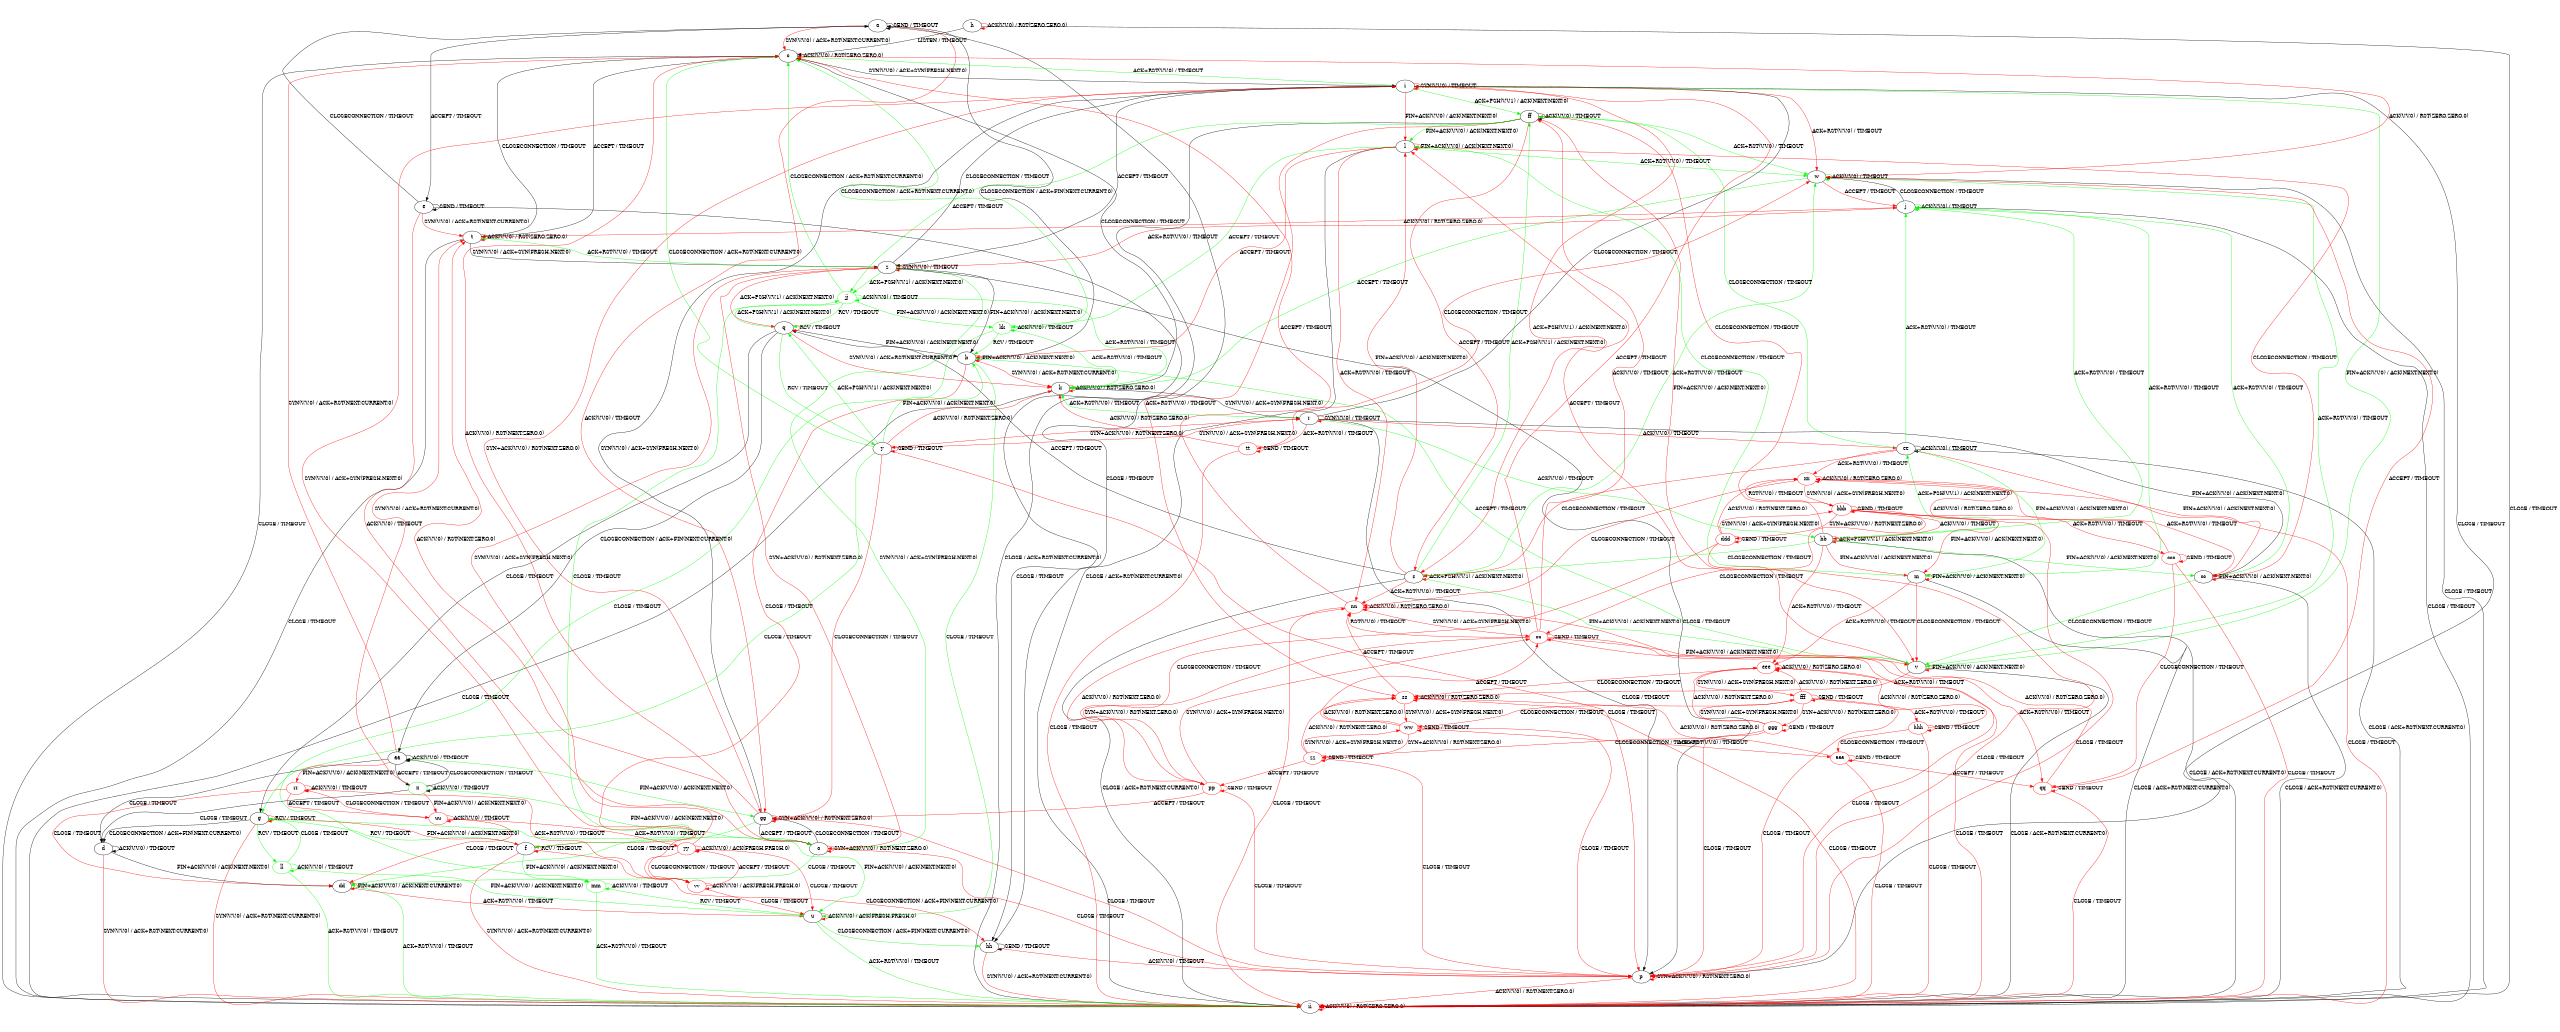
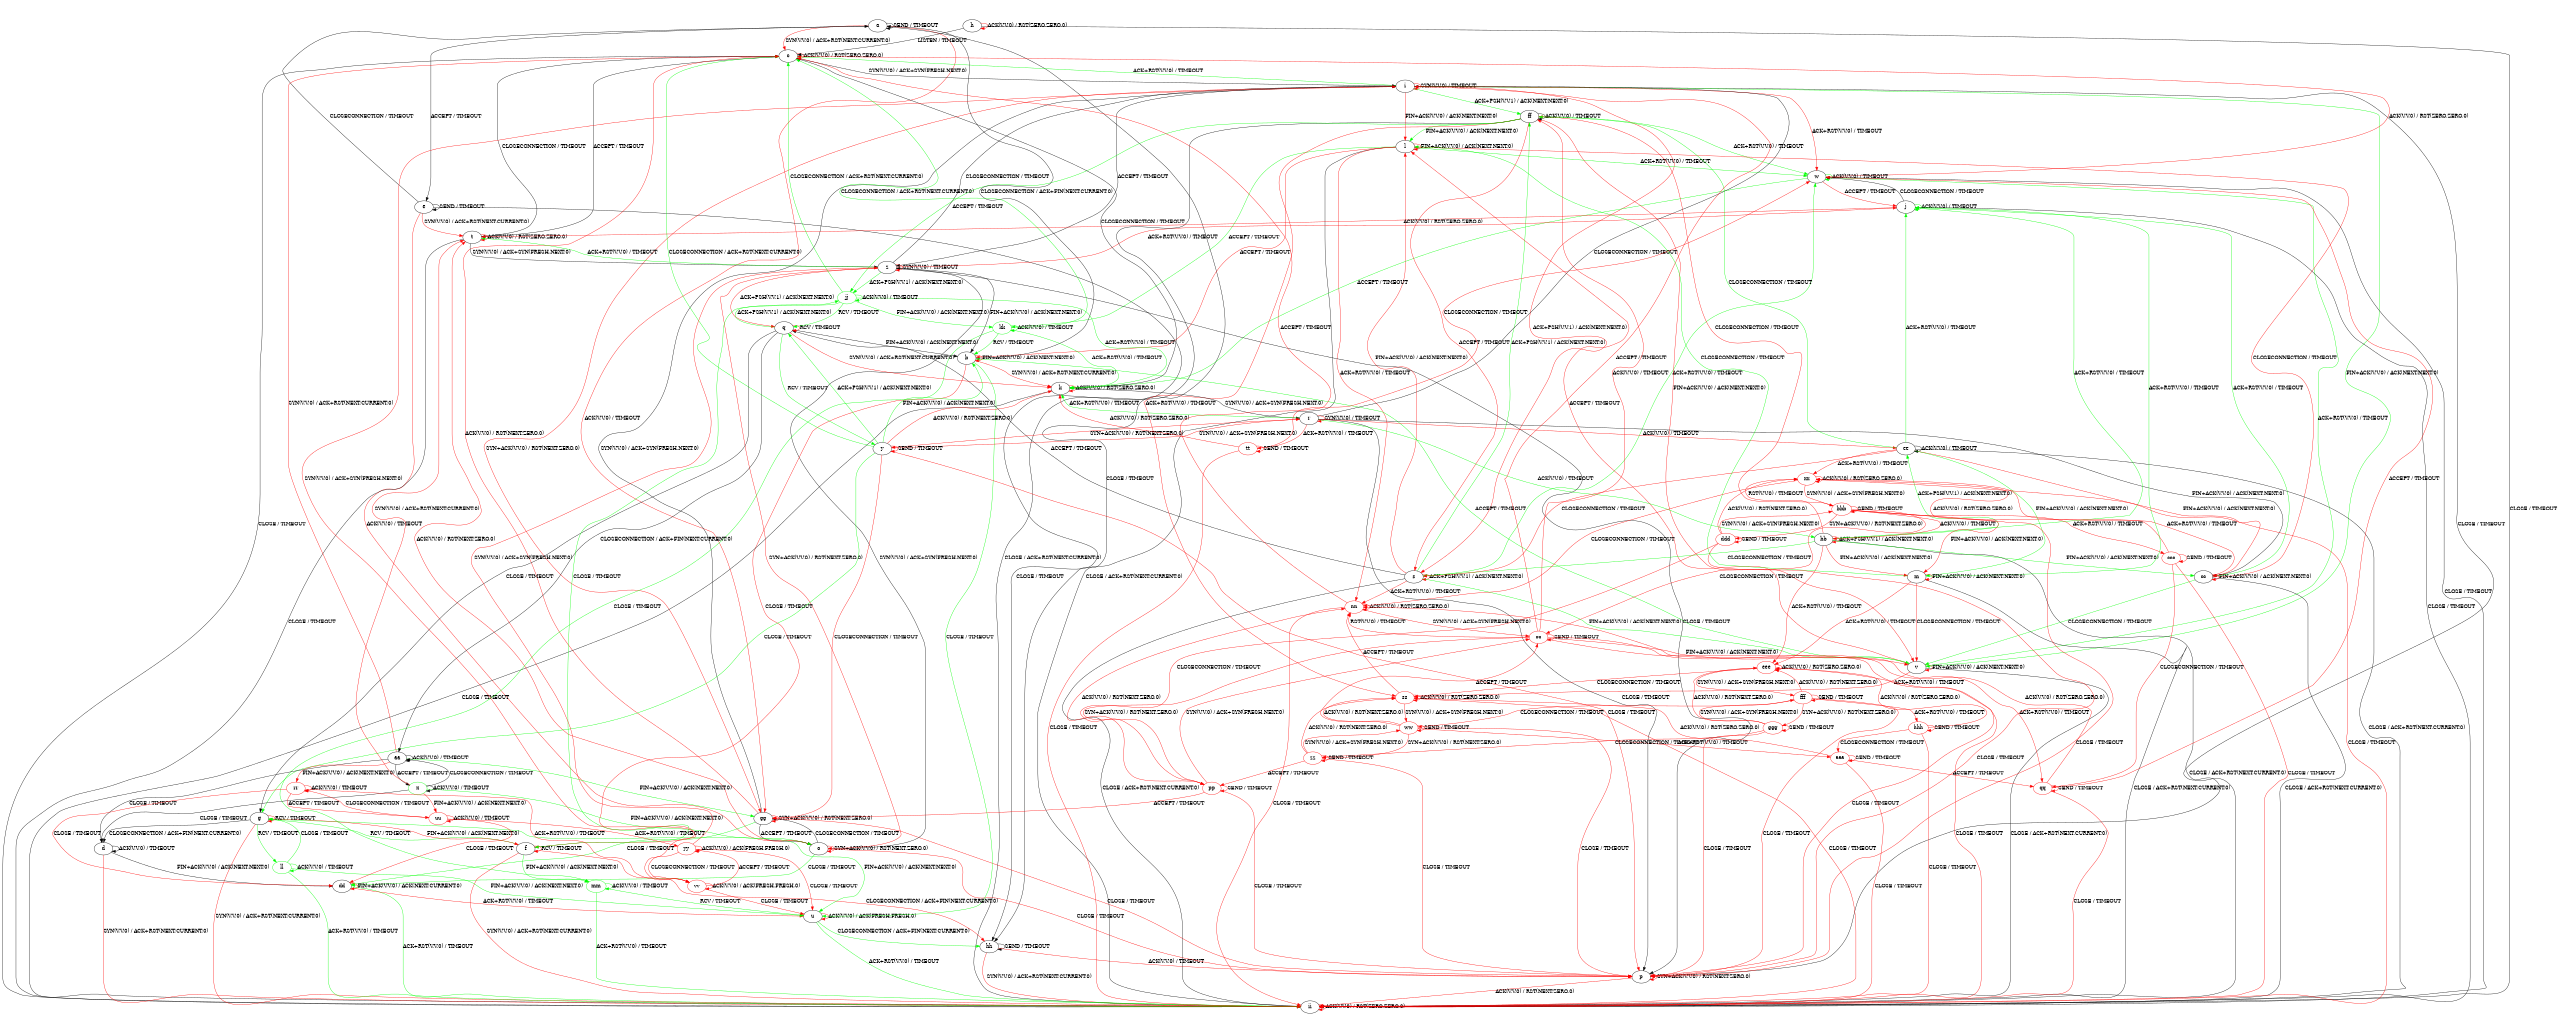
(842, 512) -> (842, 512)
